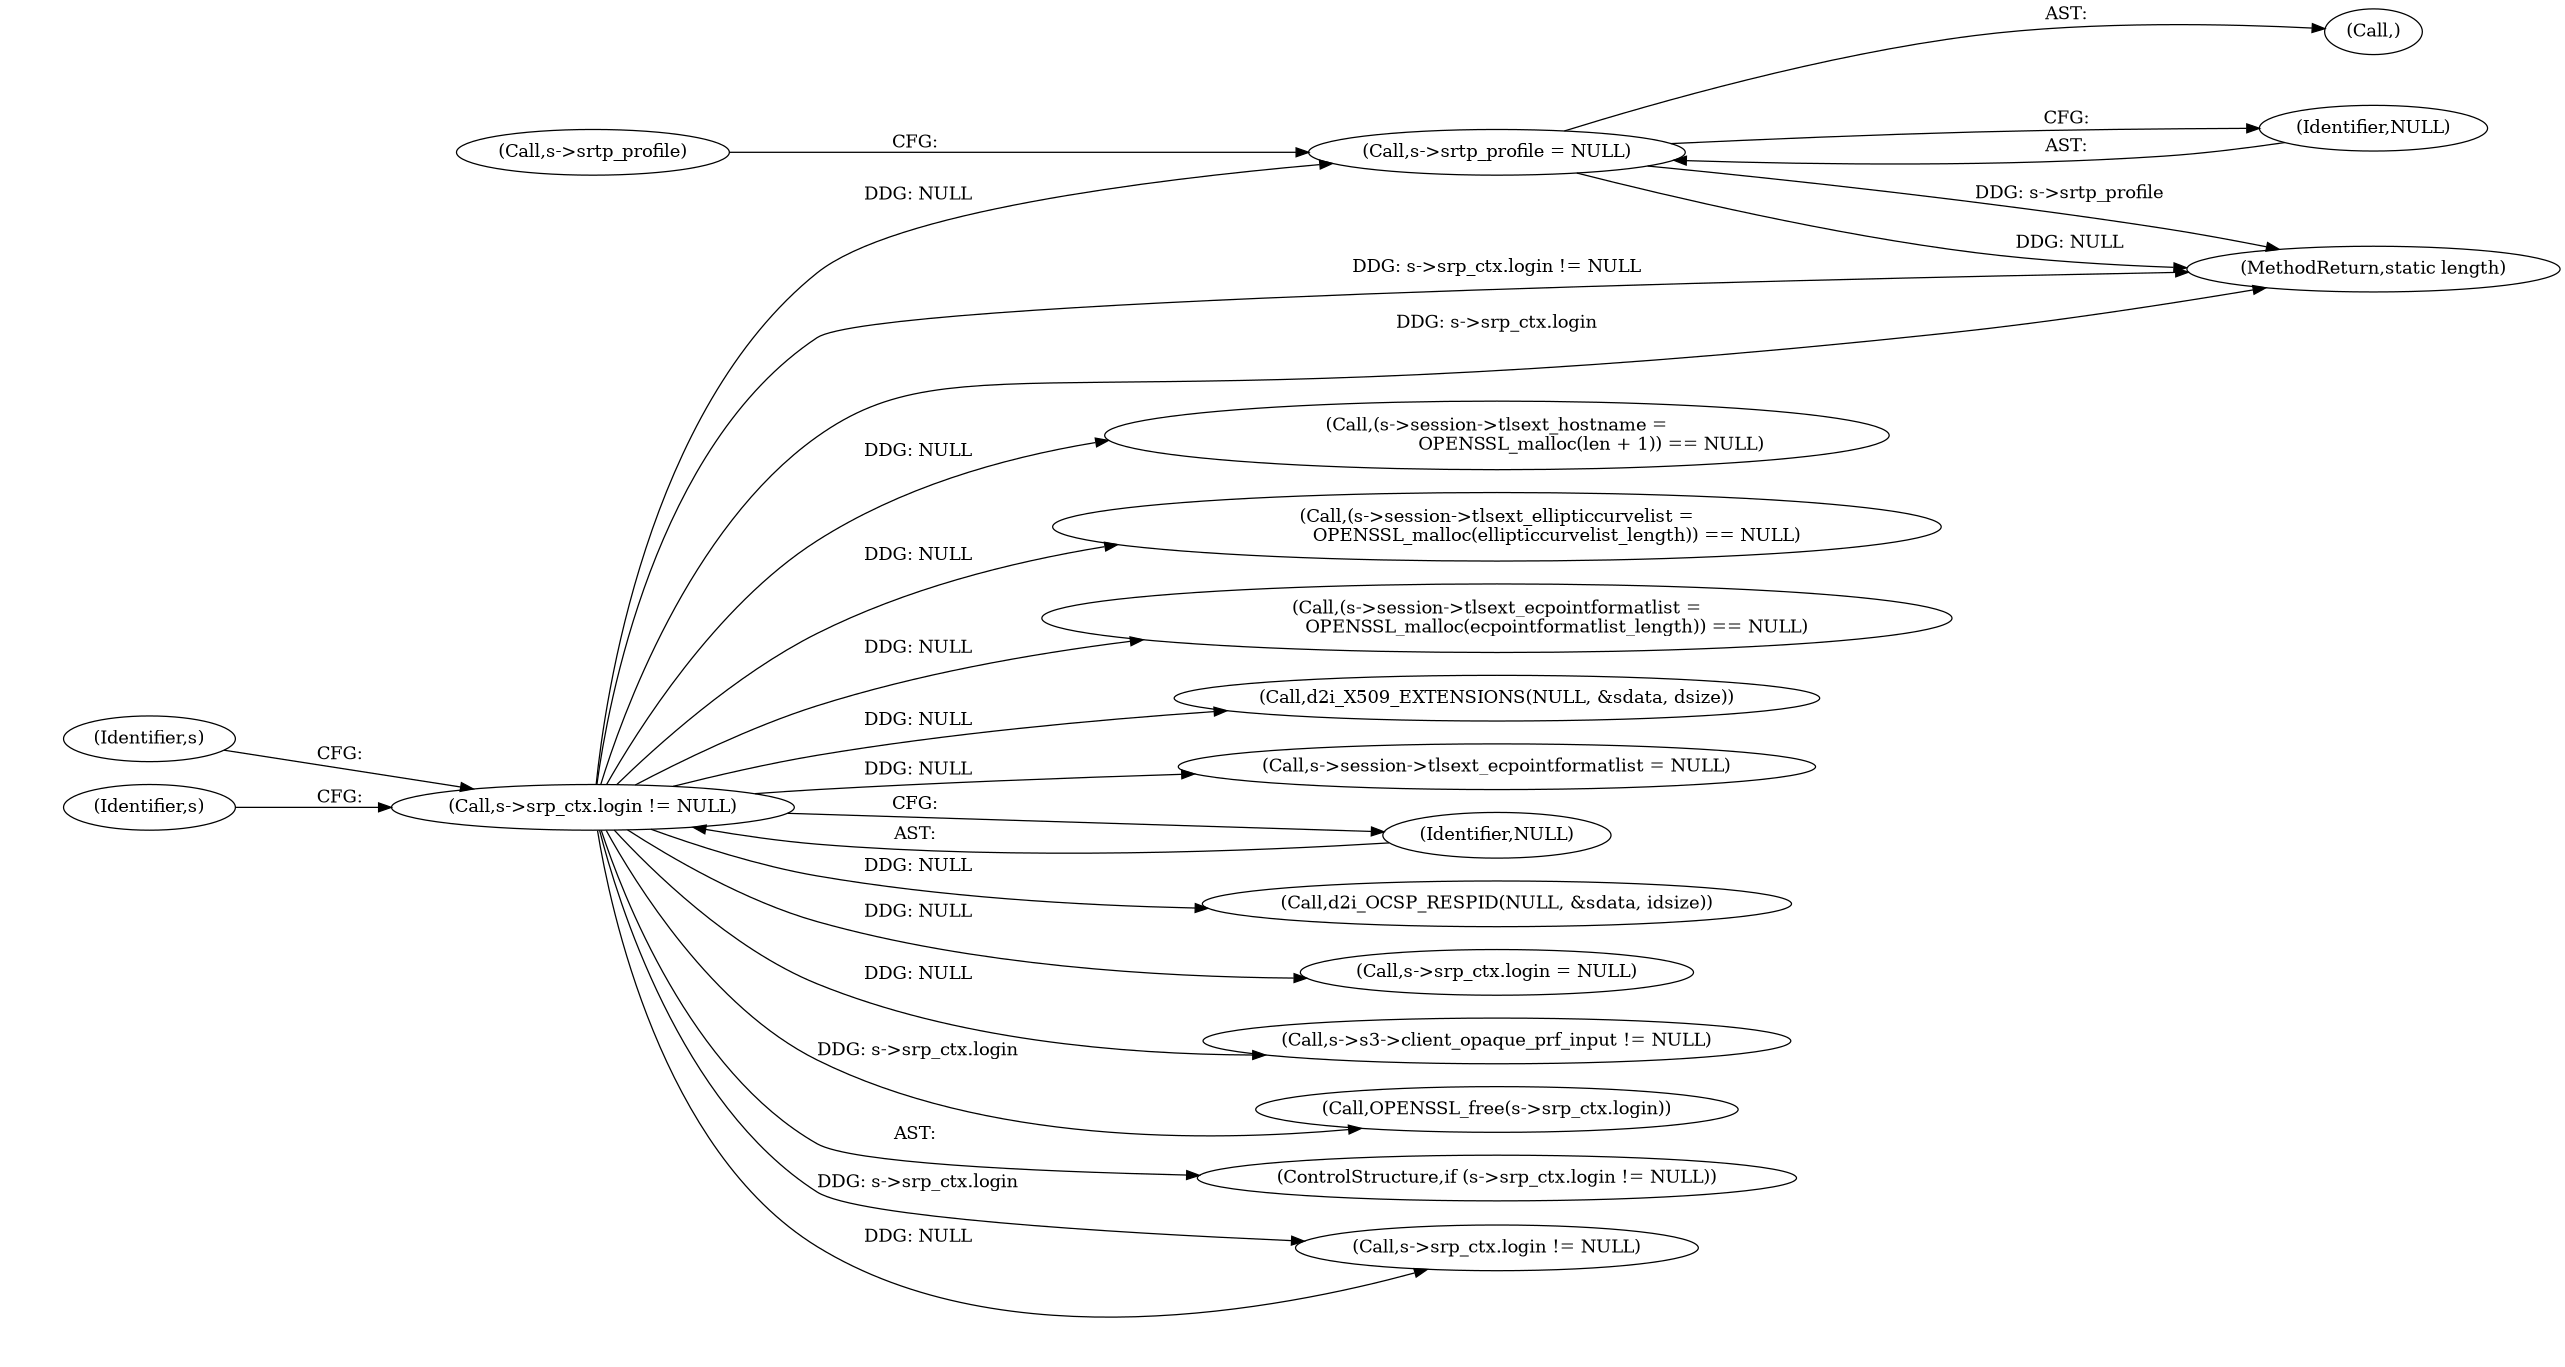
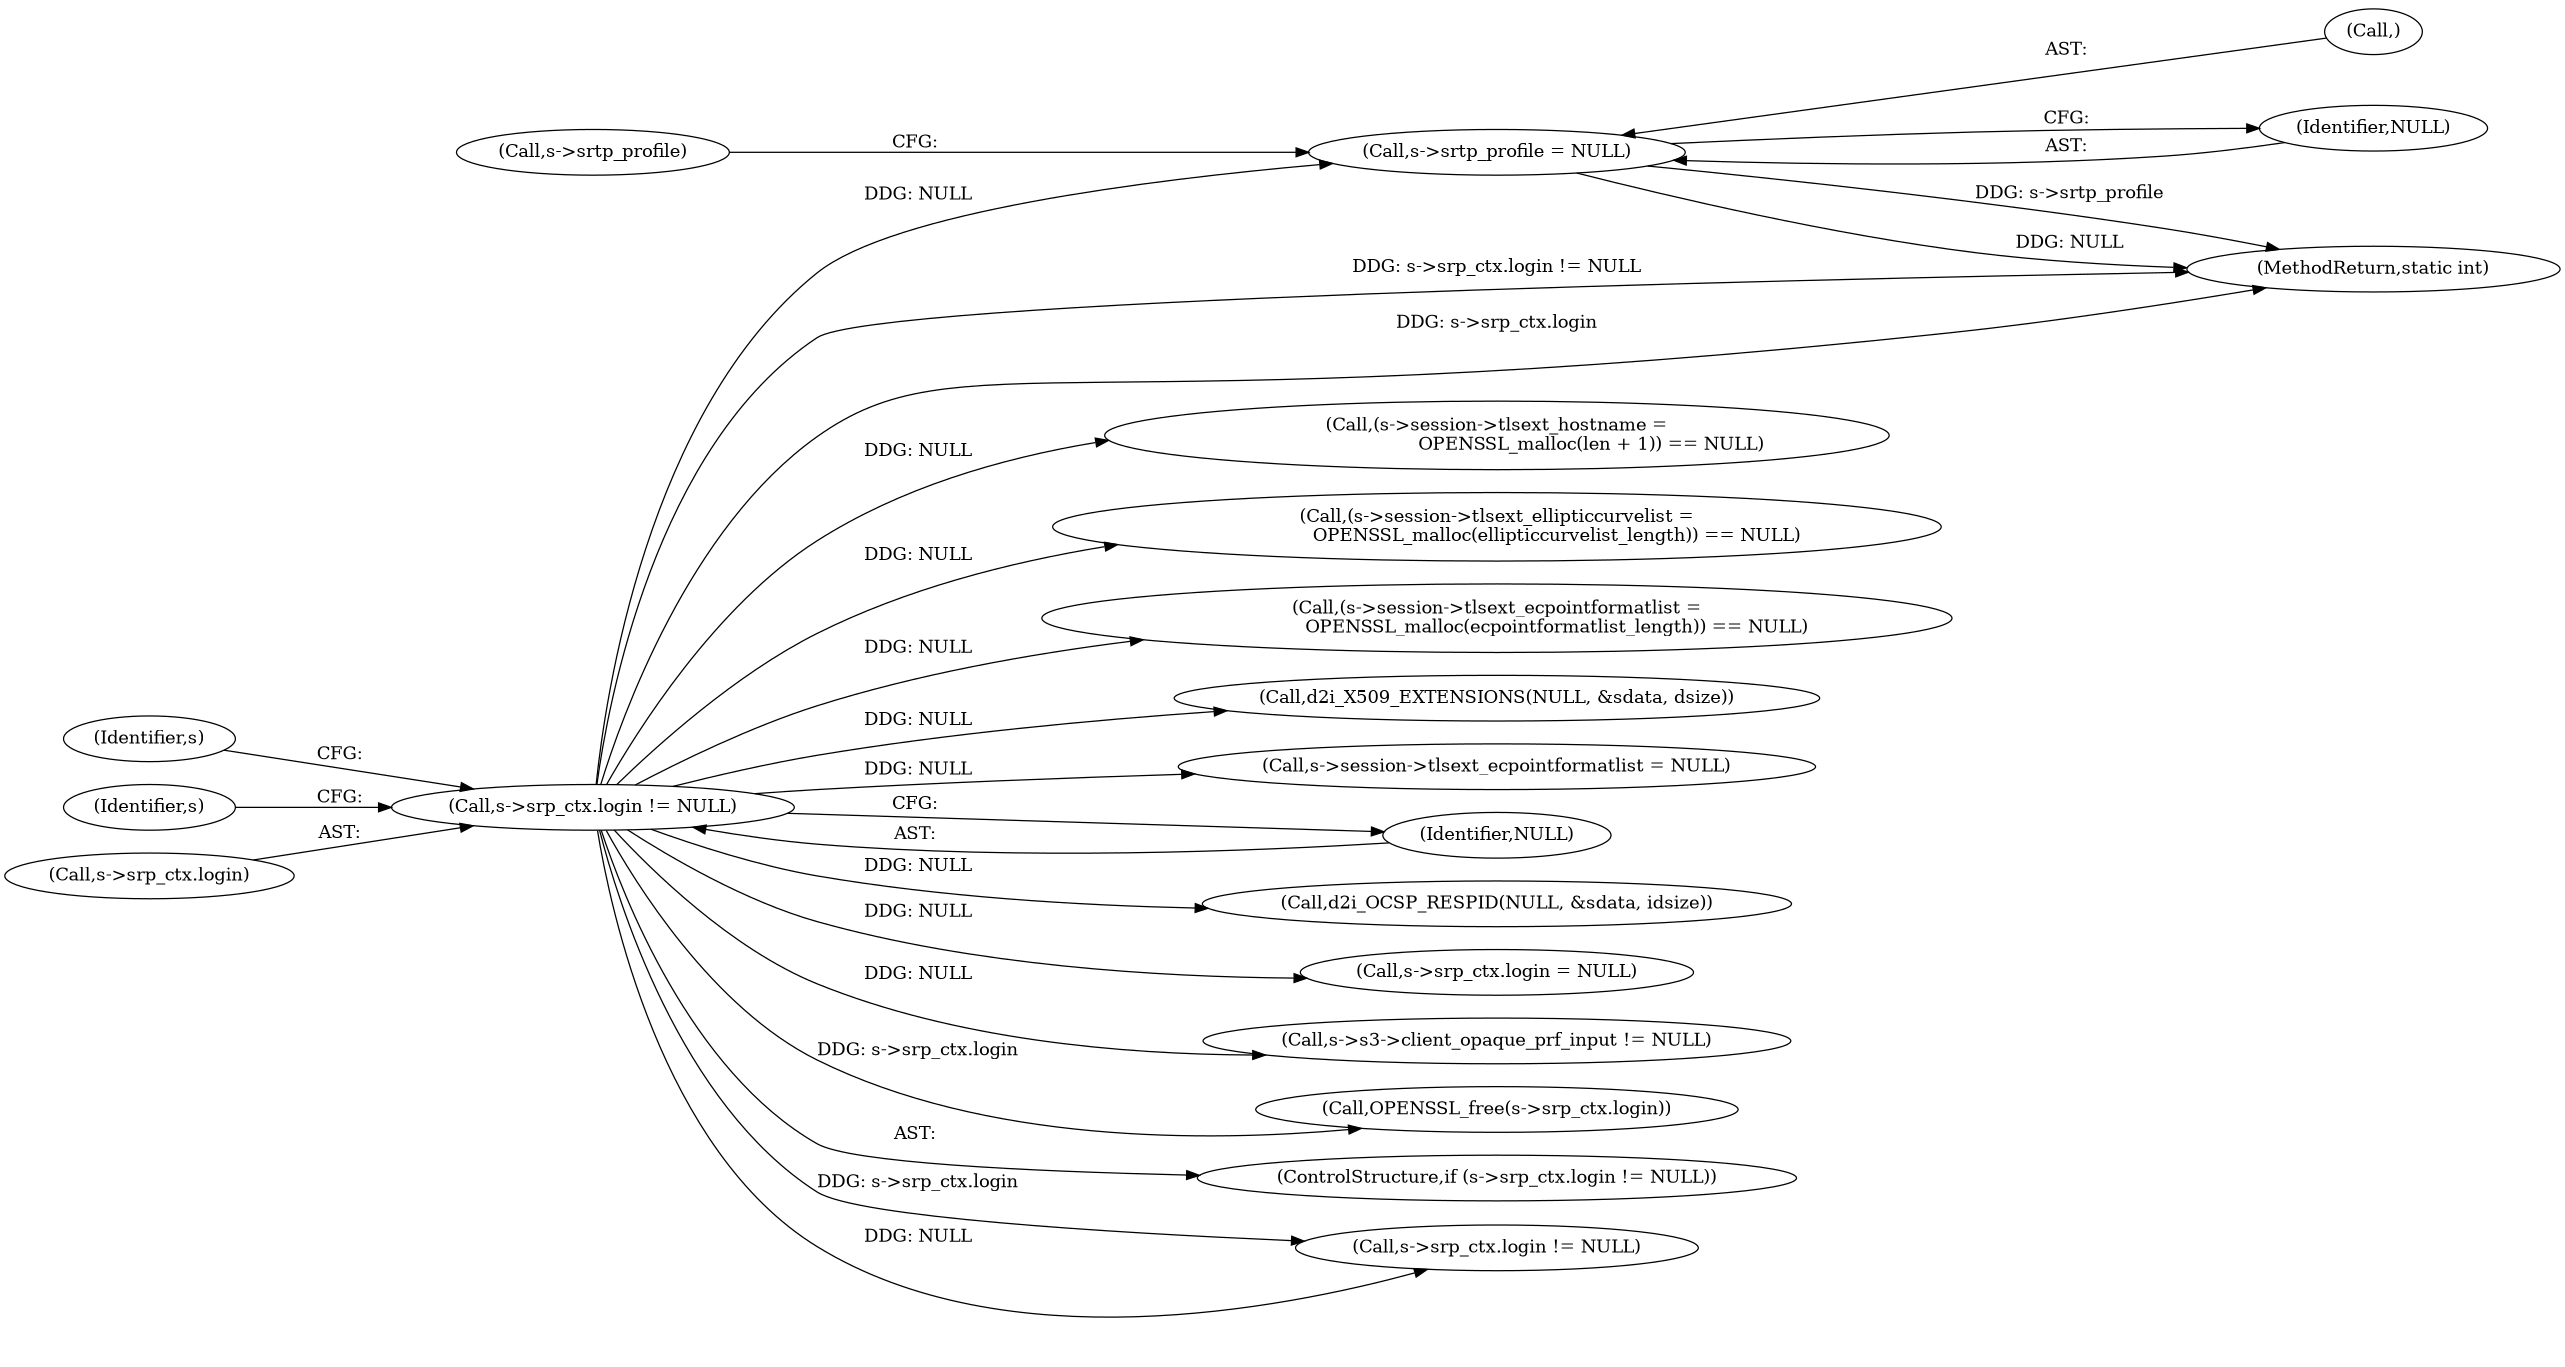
(1933, 42) -> (1981, 86)
(2373, 269) -> (2373, 269)
none -> (149, 876)
